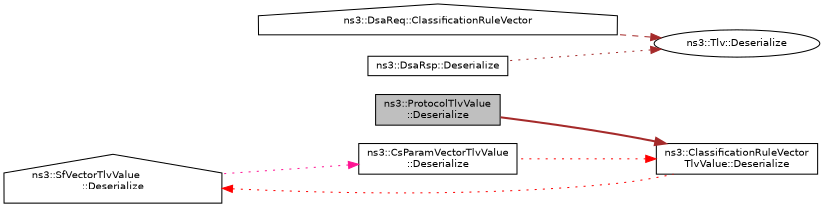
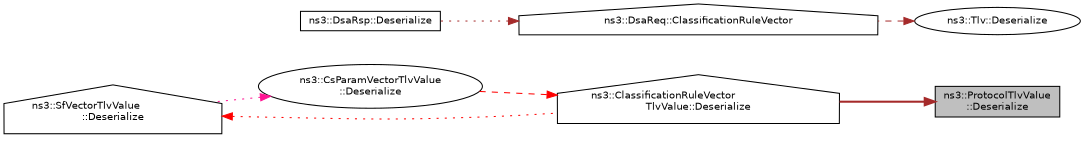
(579, 55) -> (474, 21)
(578, 128) -> (882, 102)
(438, 159) -> (370, 86)
(581, 159) -> (513, 93)
(737, 159) -> (698, 102)
